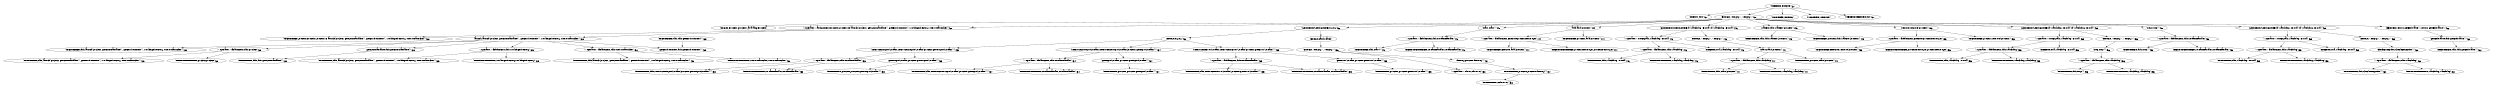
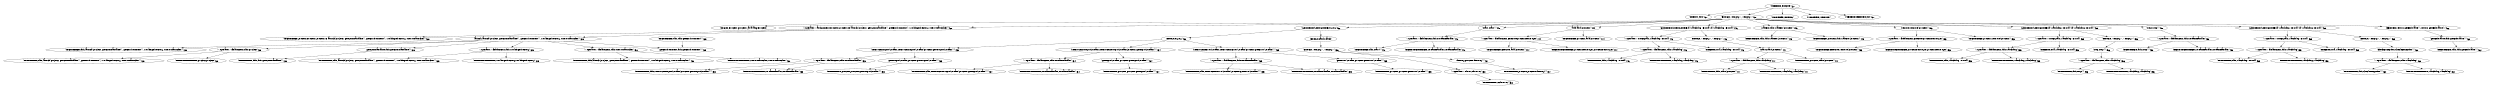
(1513, 77) -> (1482, 77)
